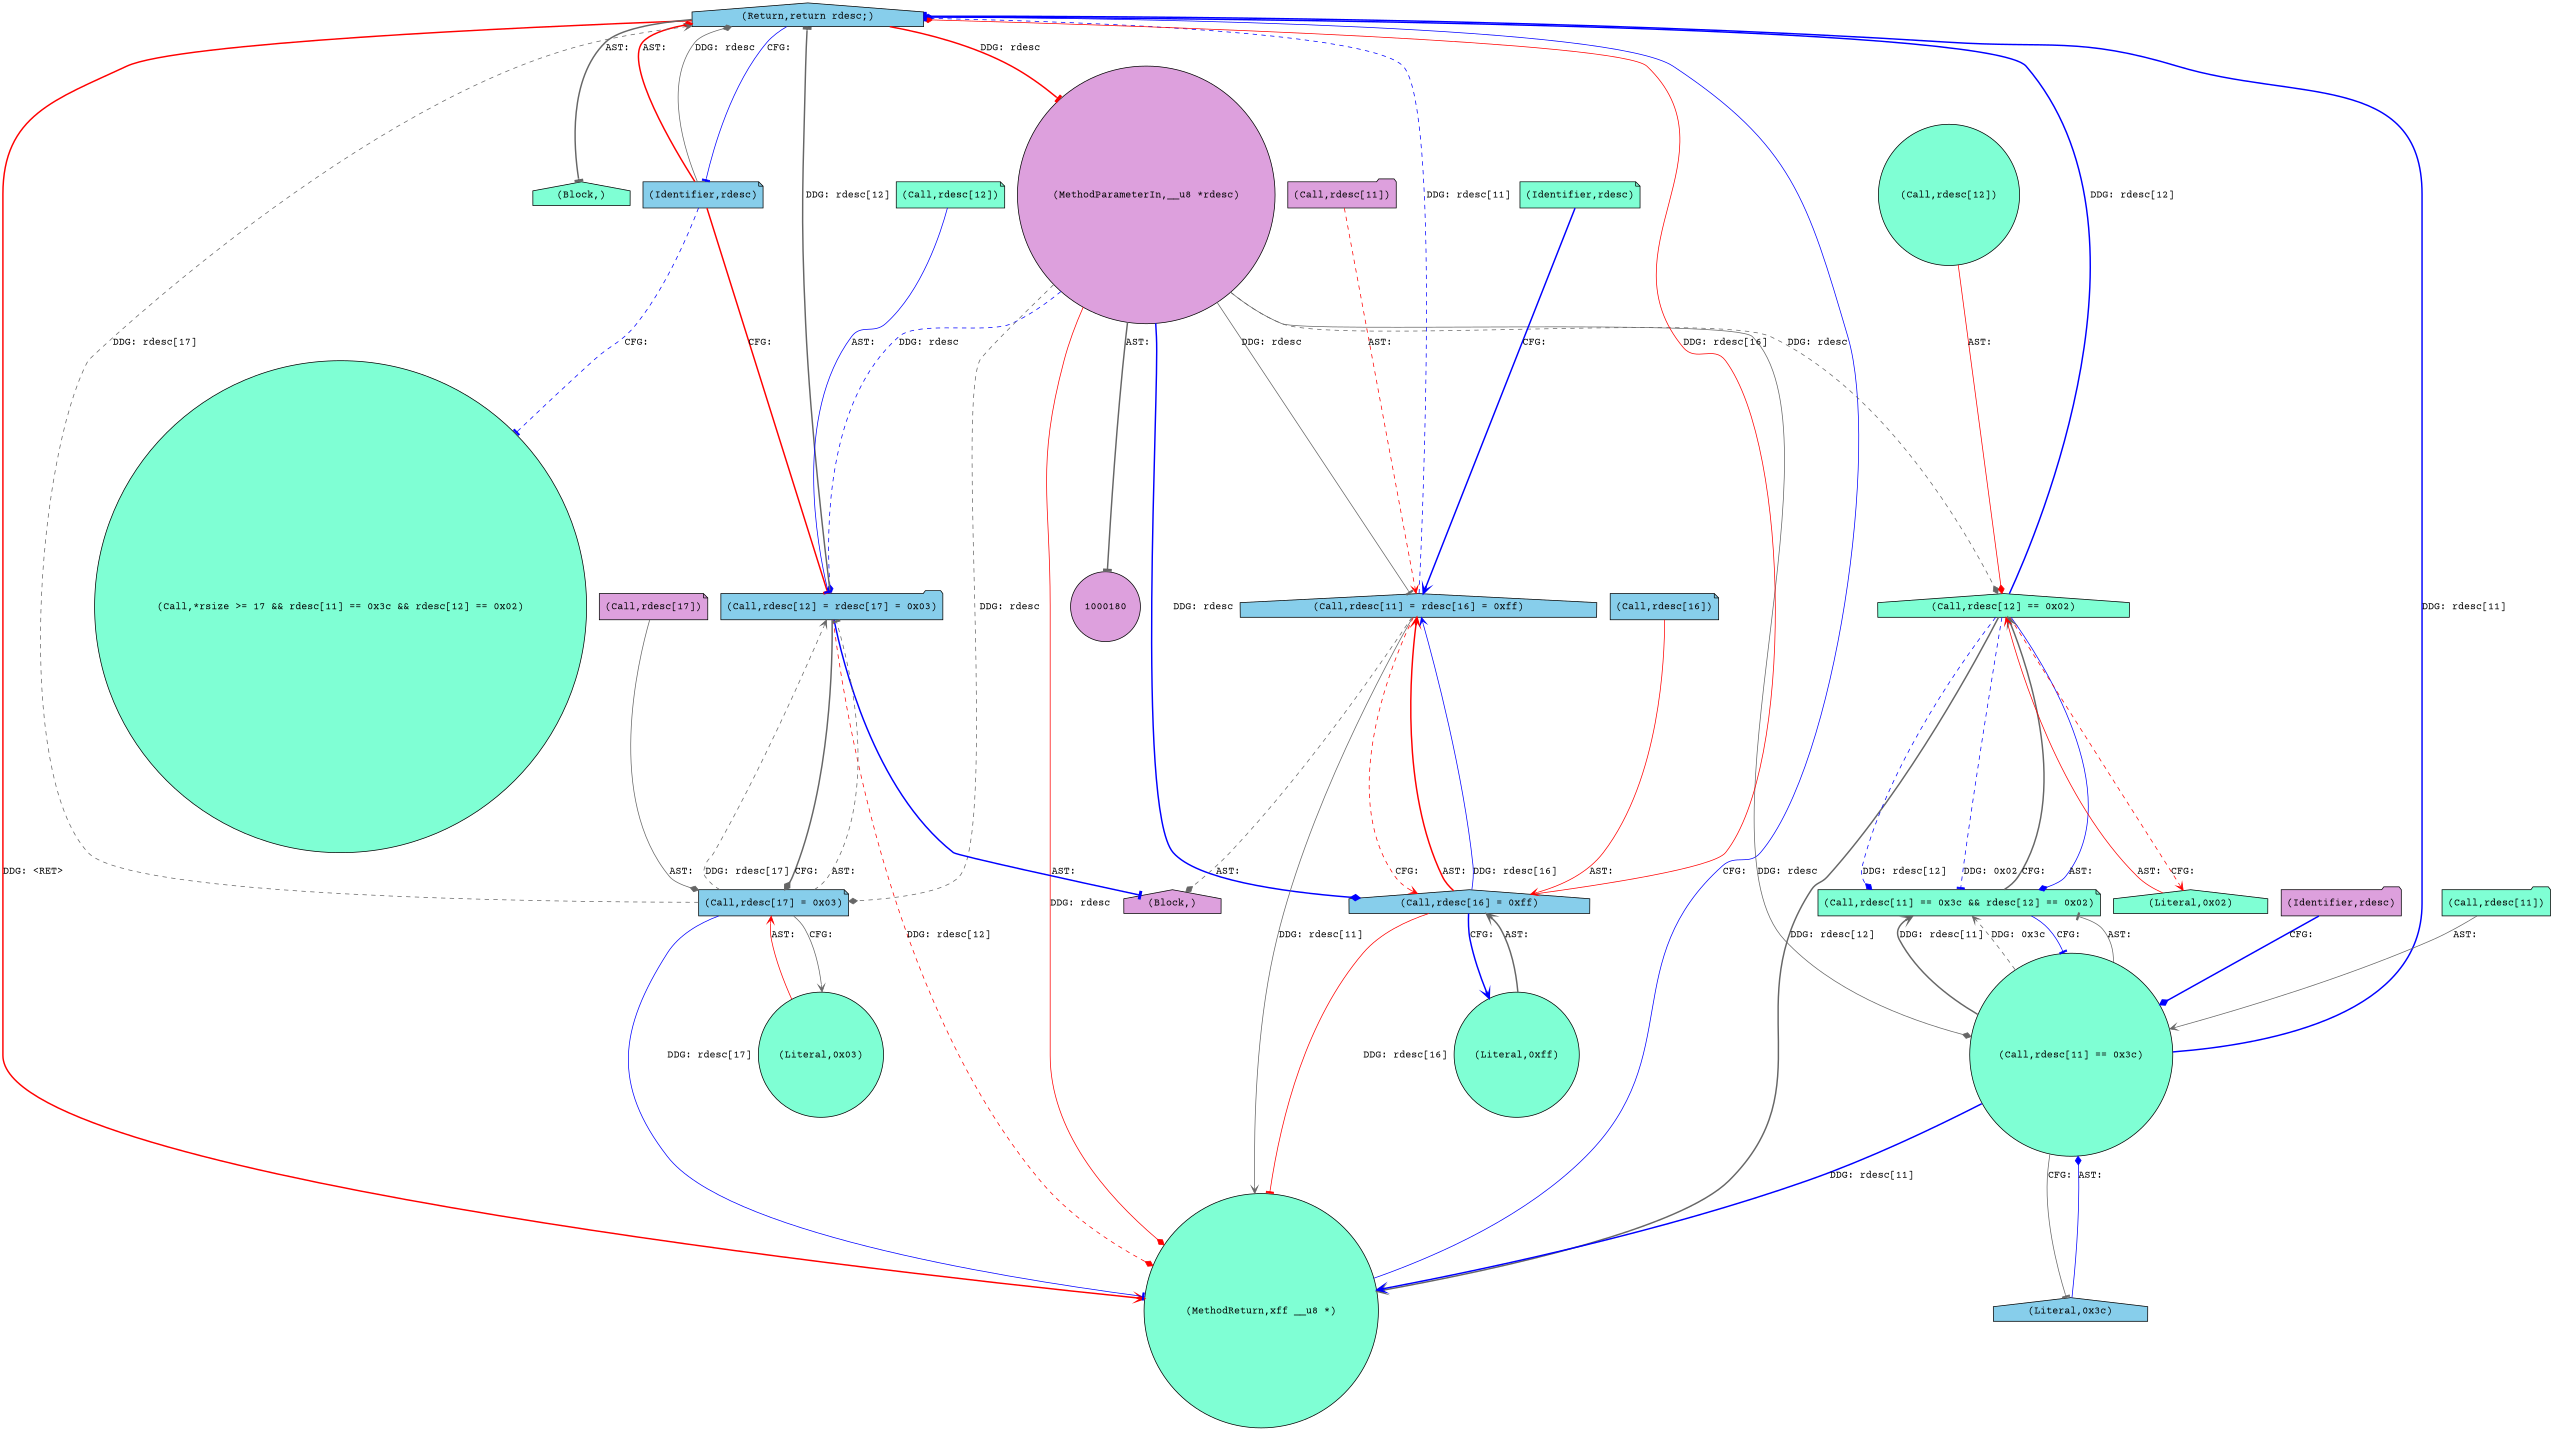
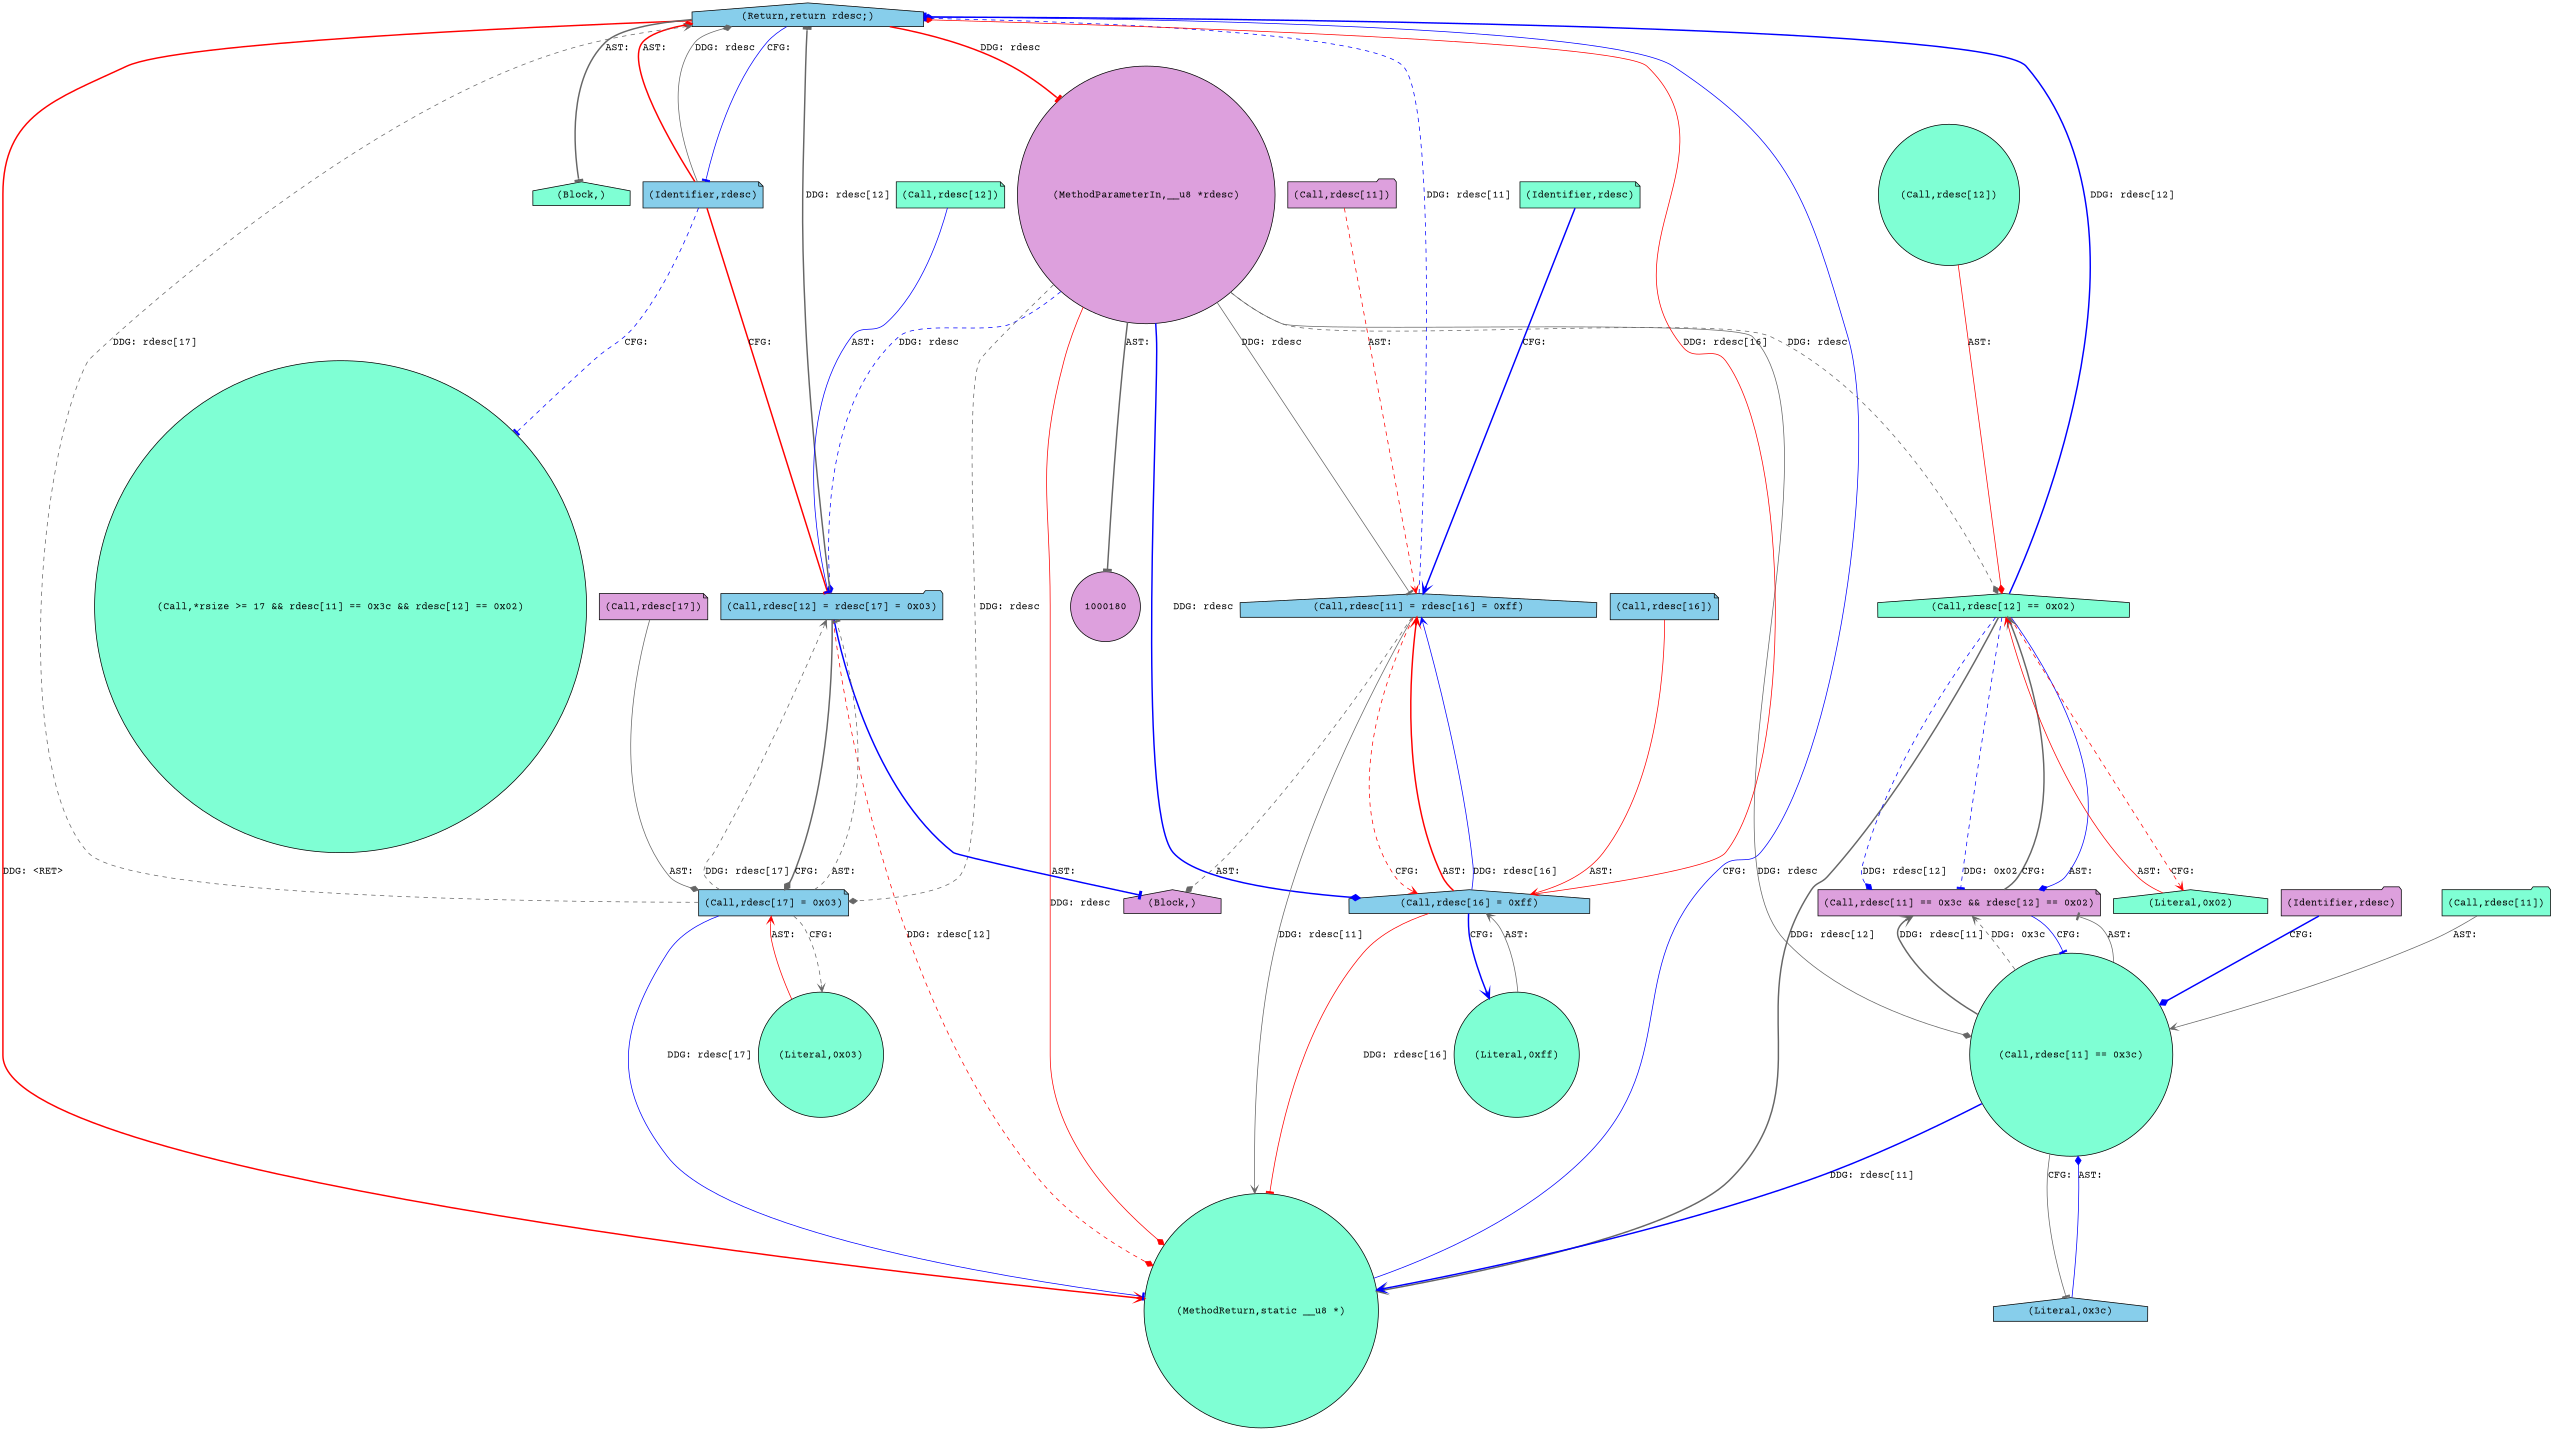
(2216, 76) -> none
(1959, 903) -> (1959, 903)
(813, 948) -> (813, 948)
(1511, 953) -> (1511, 953)
(1261, 1311) -> (1261, 1311)
